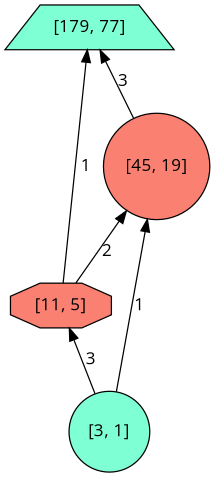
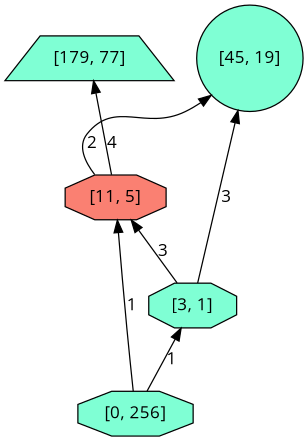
(120, 90) -> none
(86, 166) -> (113, 143)
(157, 166) -> (250, 58)
(140, 306) -> (227, 197)
none -> (136, 414)
(109, 432) -> (193, 306)
